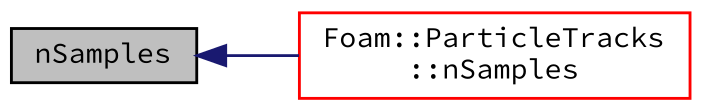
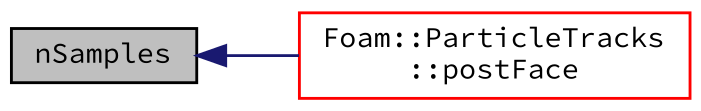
(495, 56) -> (495, 56)
